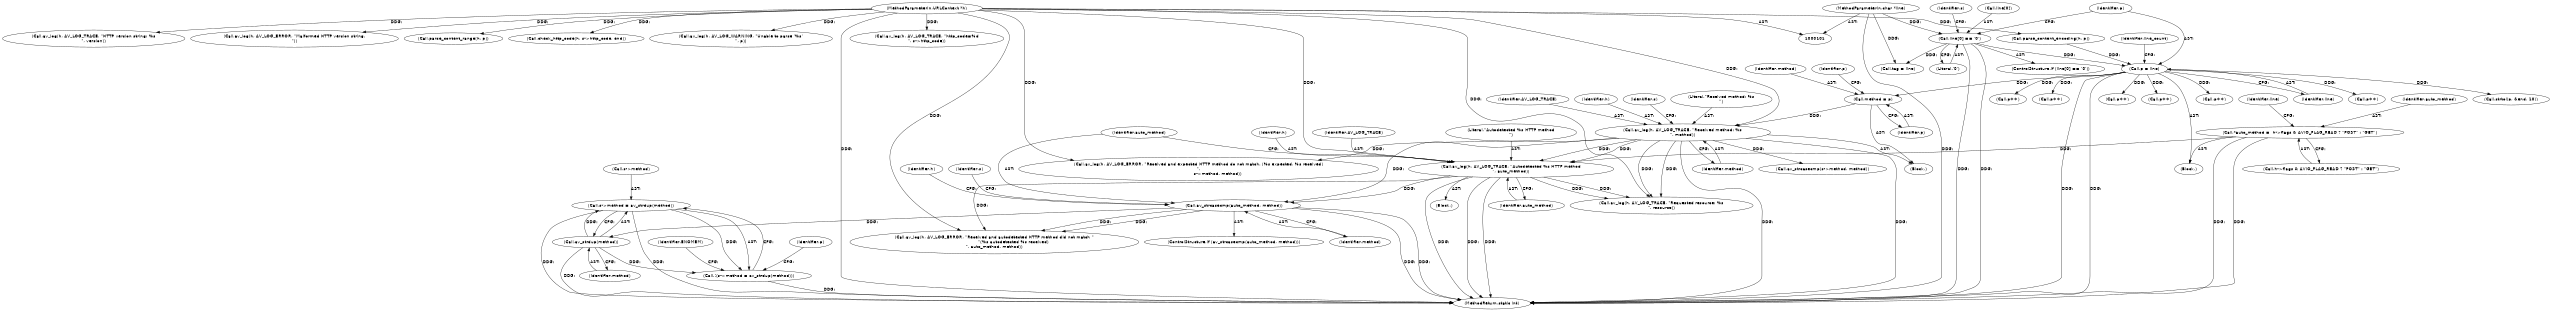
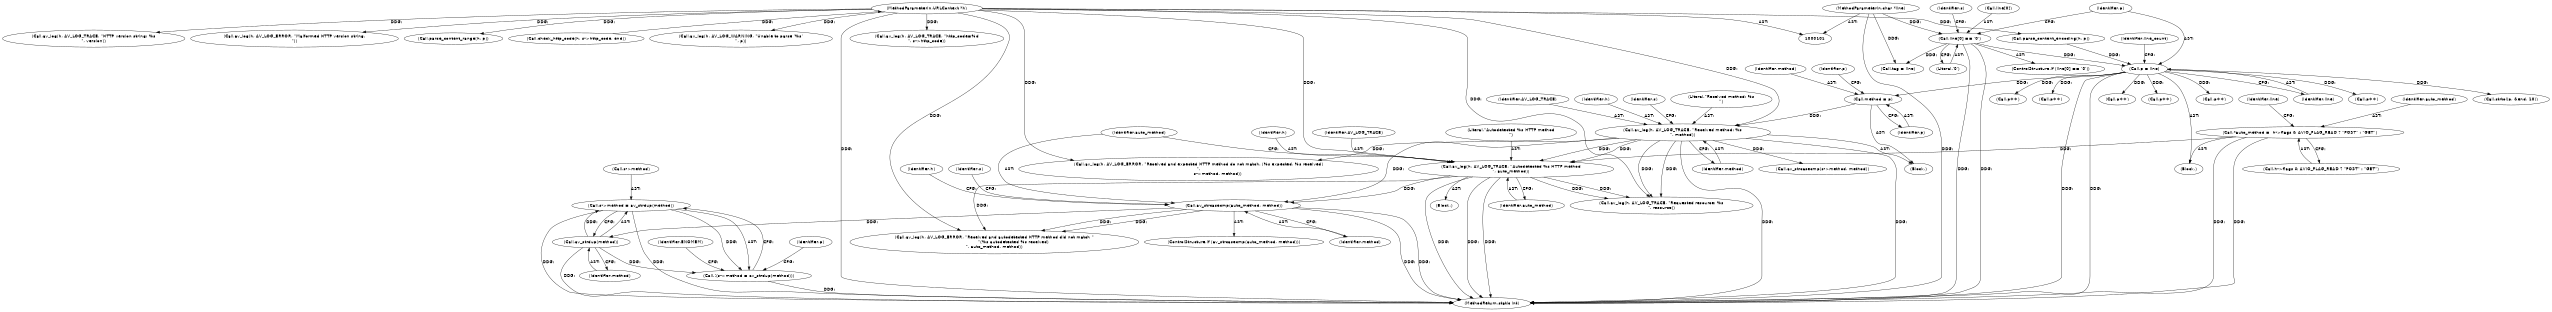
(732, 13) -> (745, 21)
